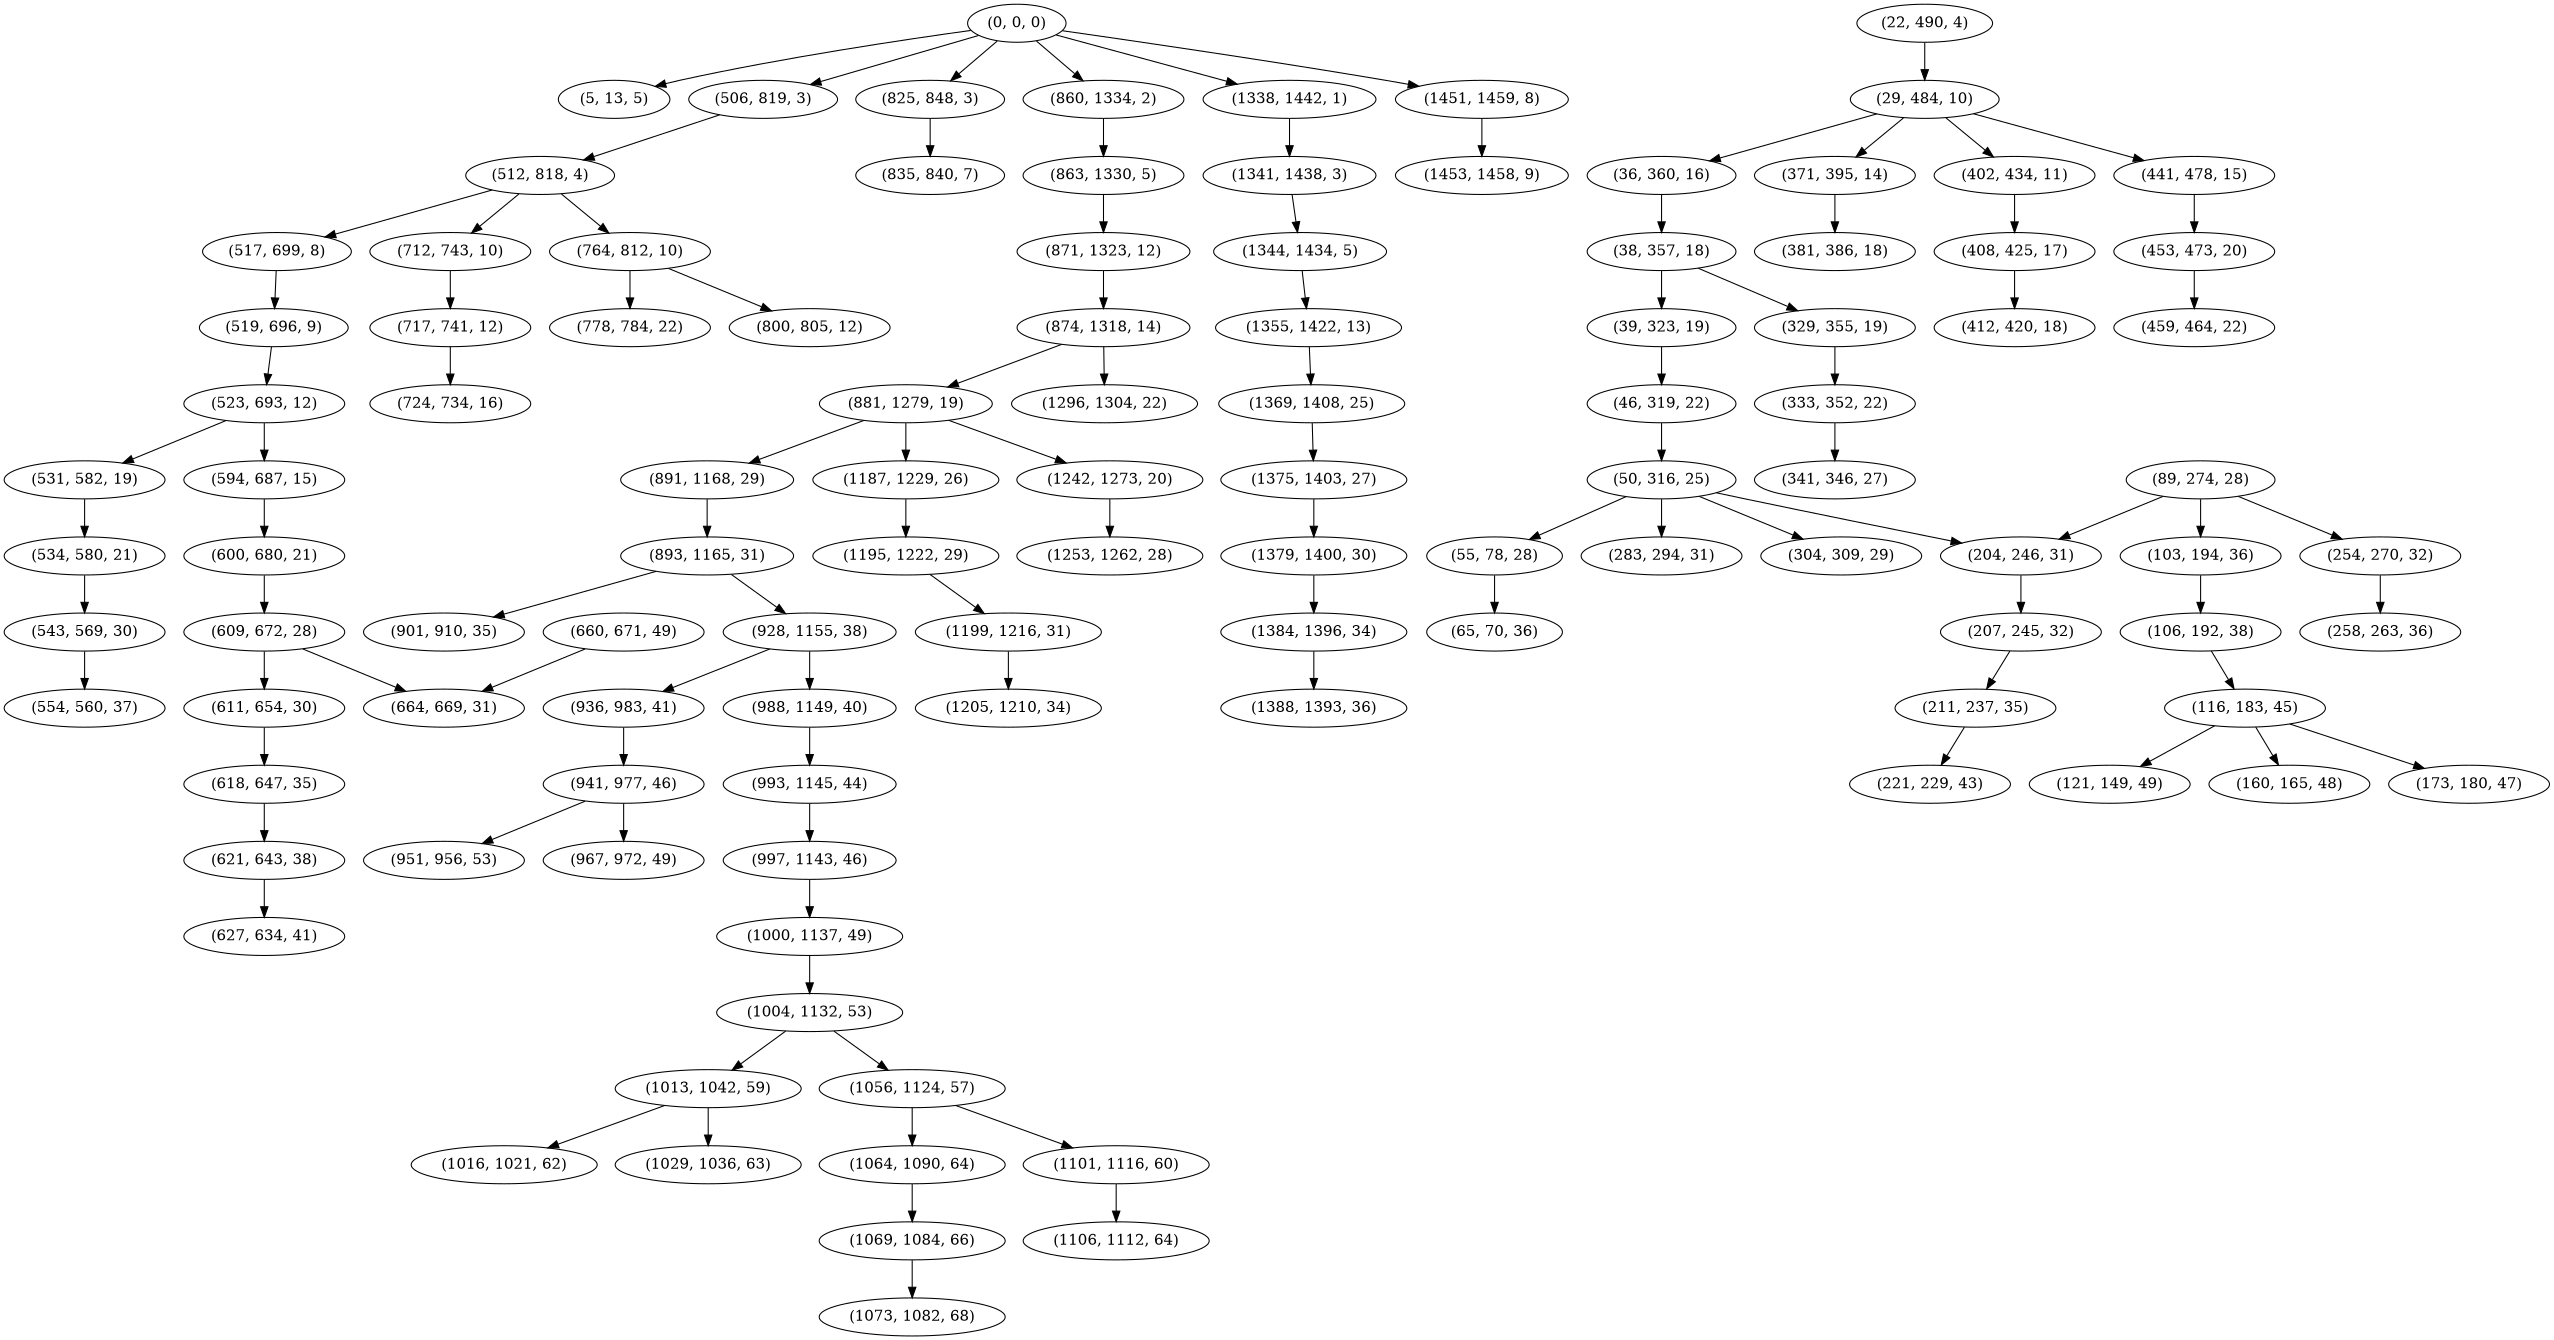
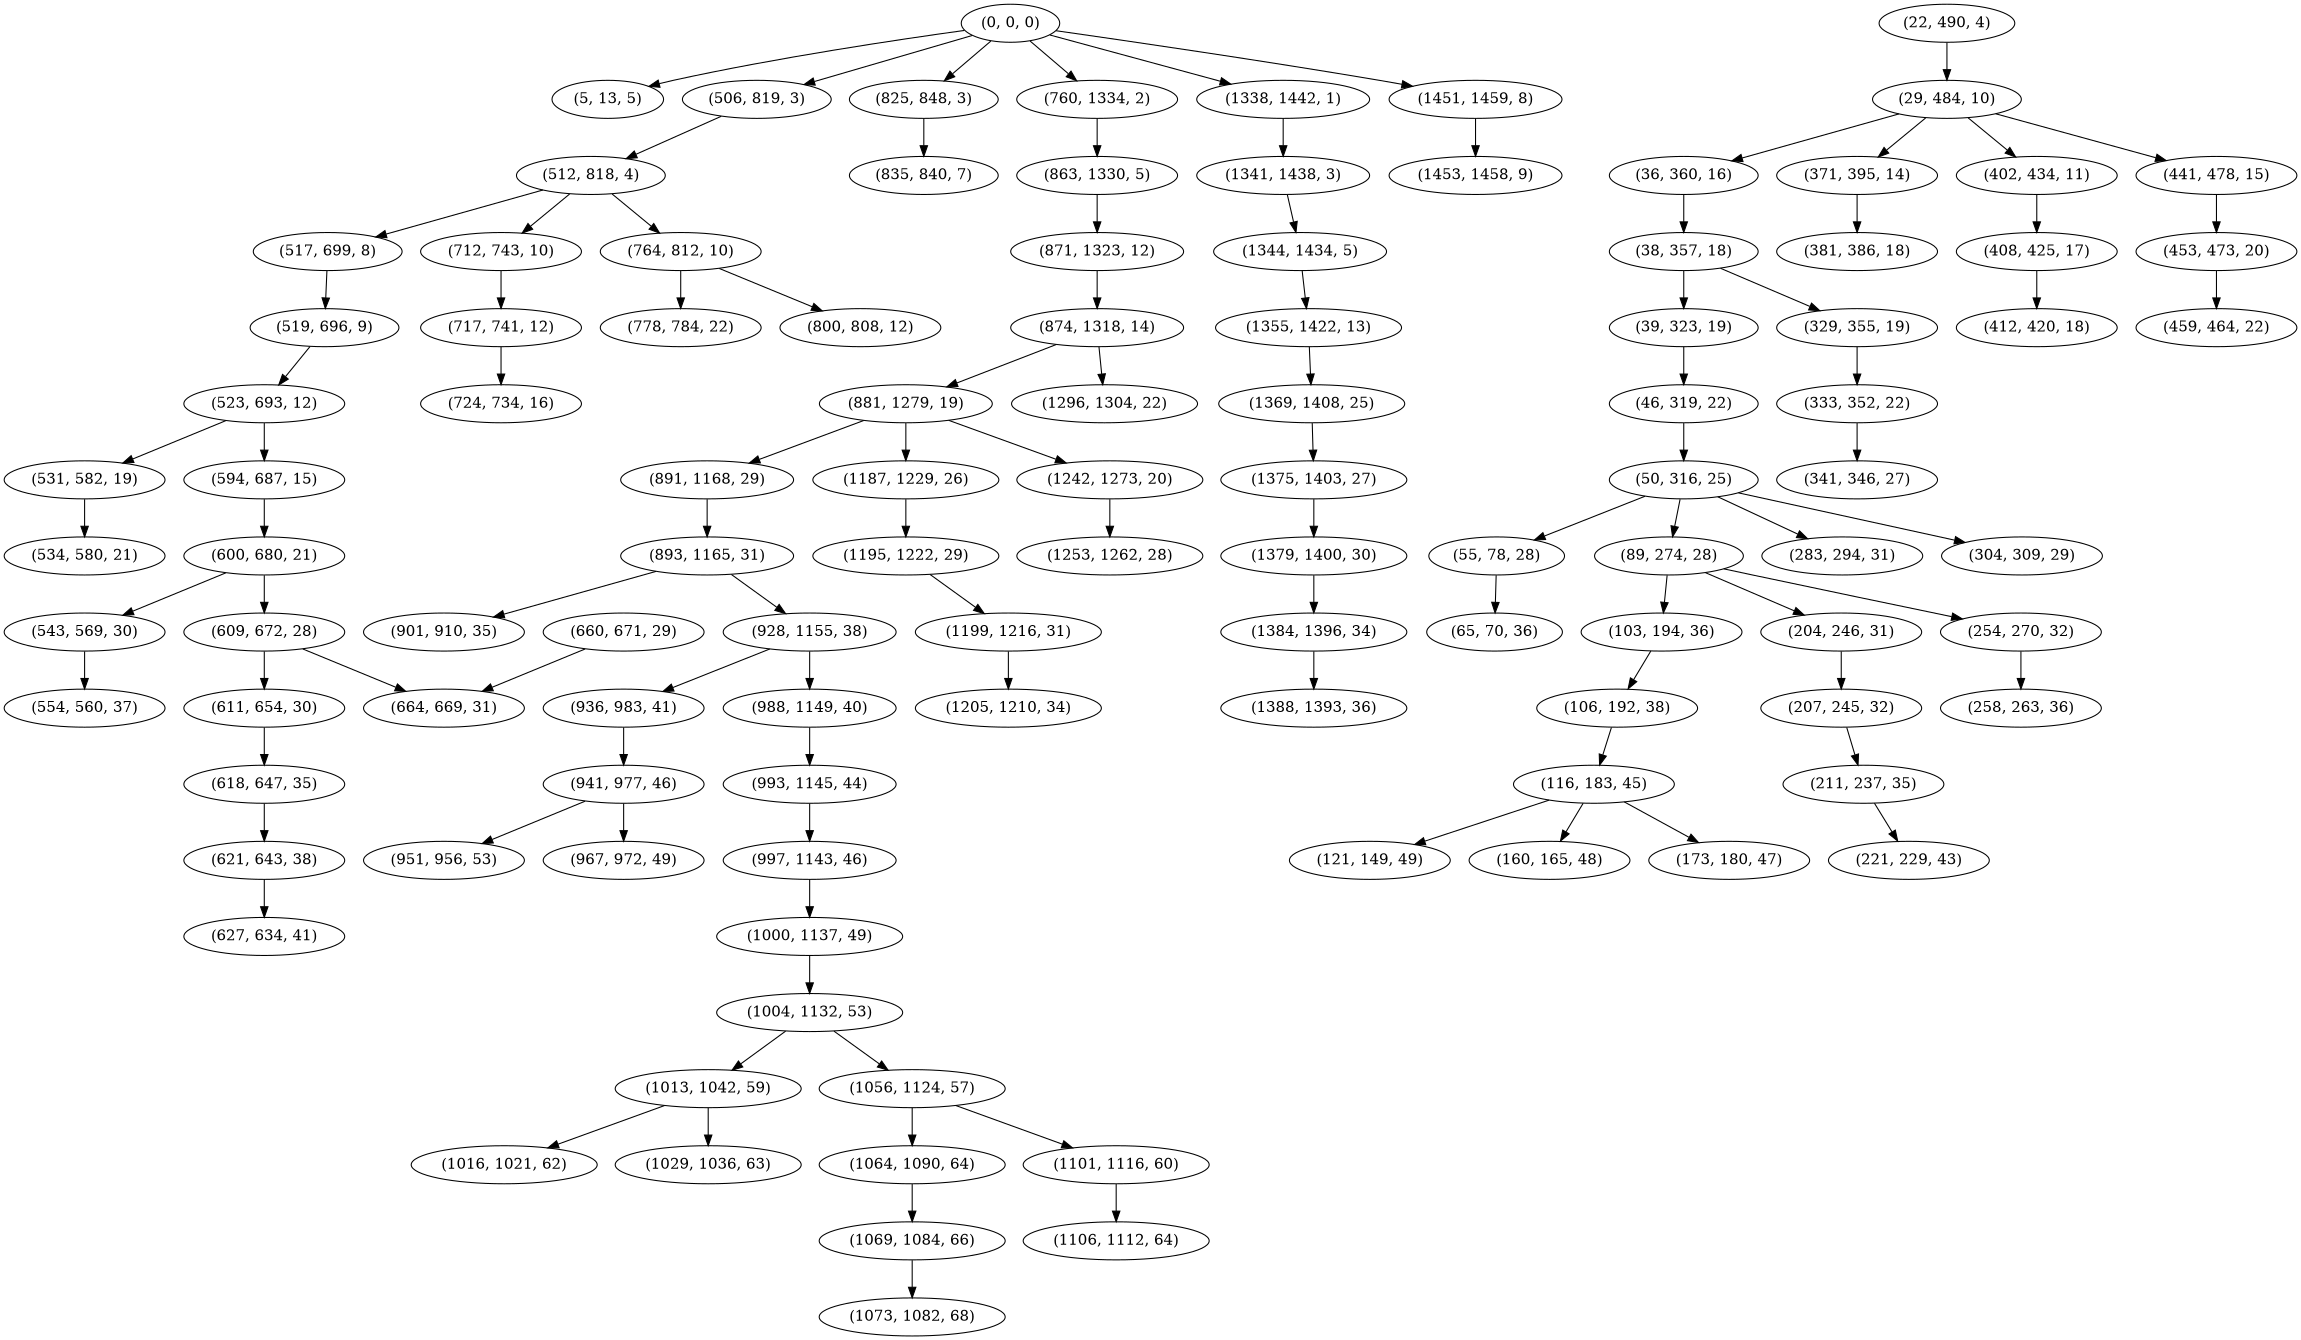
(1103, 99) -> (1097, 99)
(810, 328) -> (860, 328)
(1834, 517) -> (1677, 513)
(85, 589) -> (179, 592)
(624, 632) -> (624, 632)
